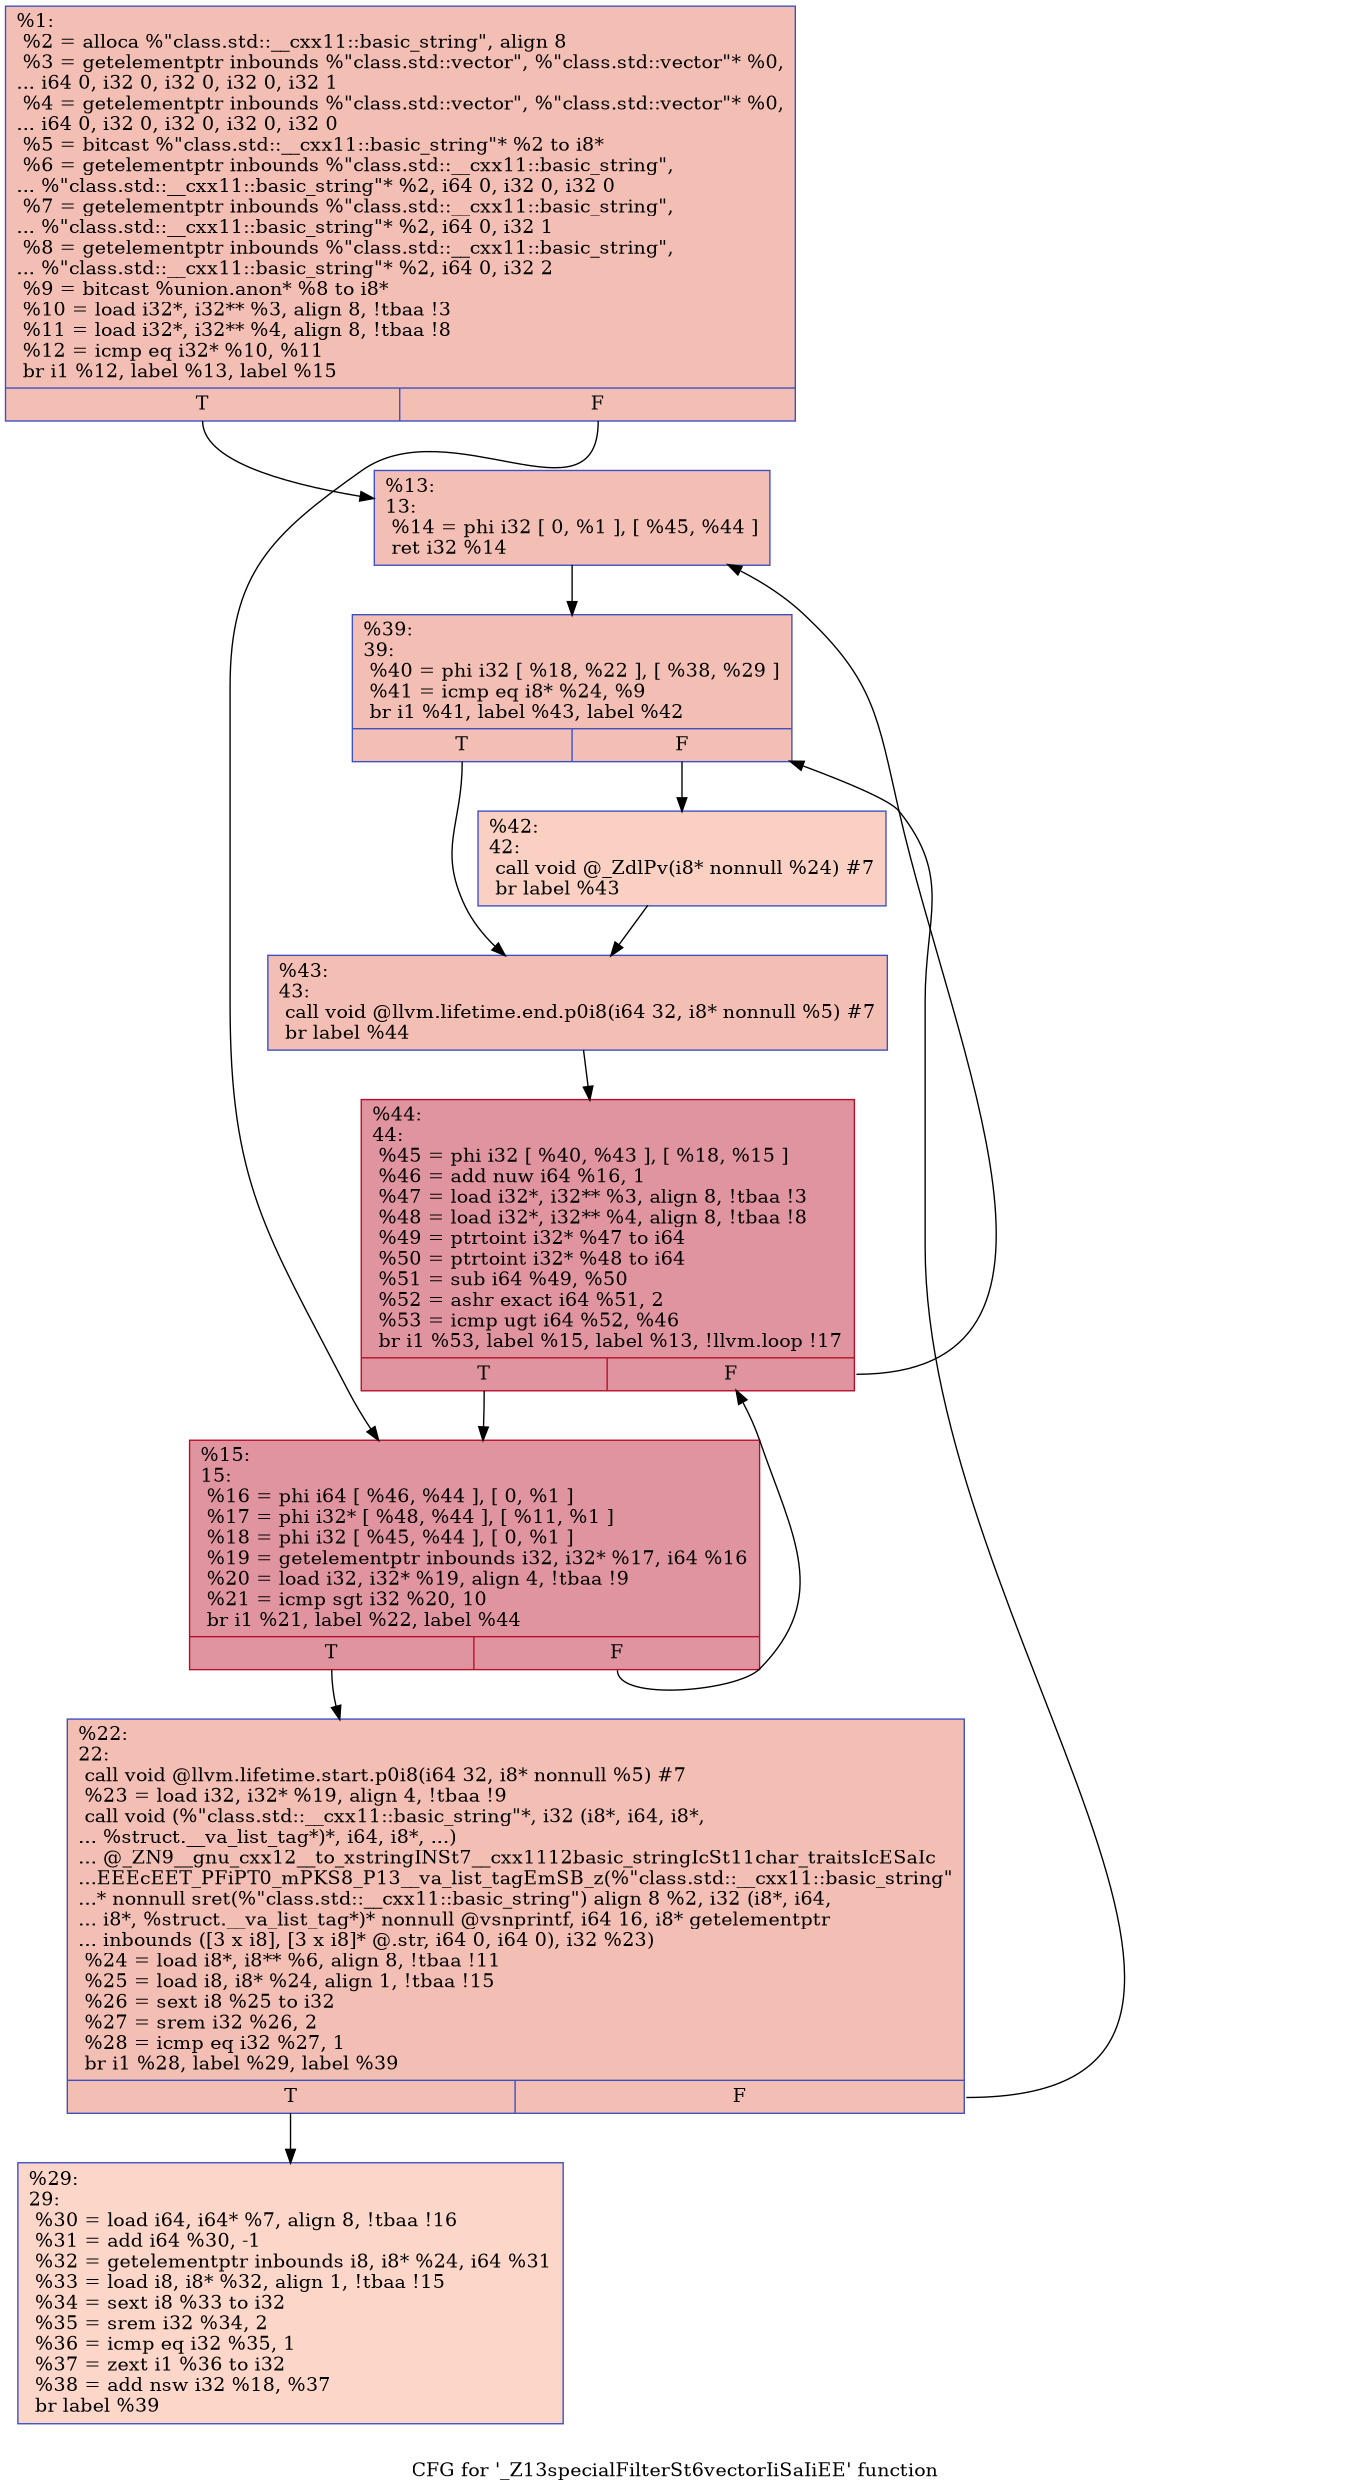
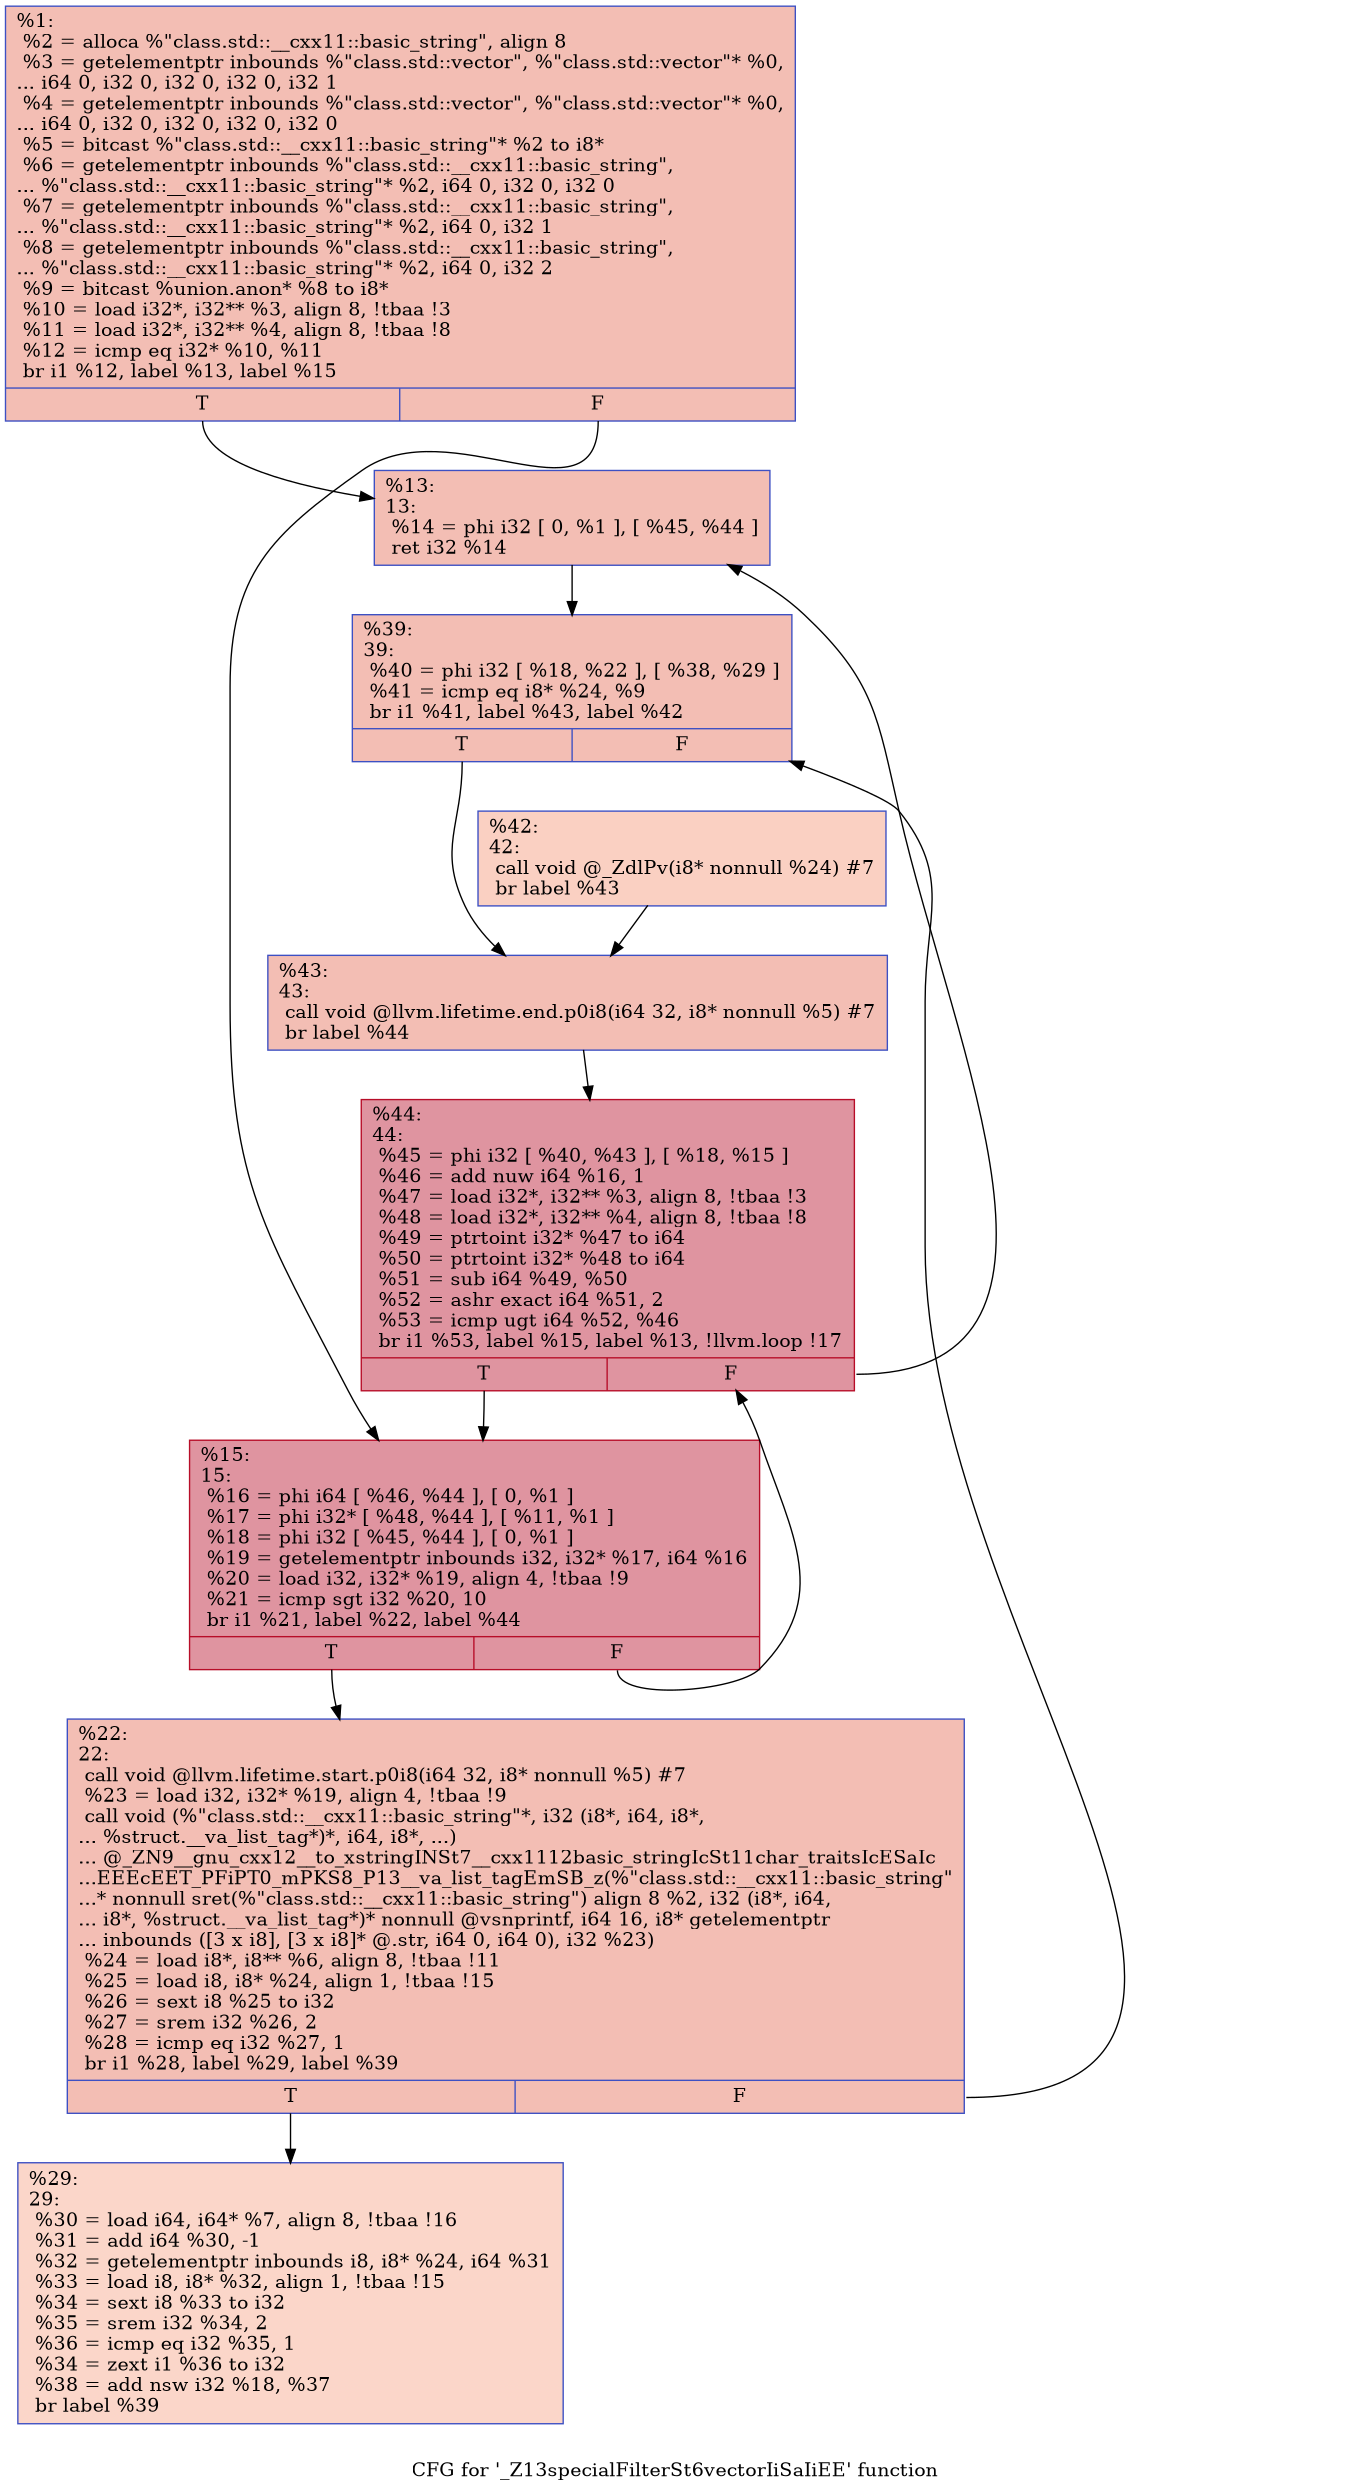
(682, 780) -> none
(157, 2365) -> (157, 2365)
